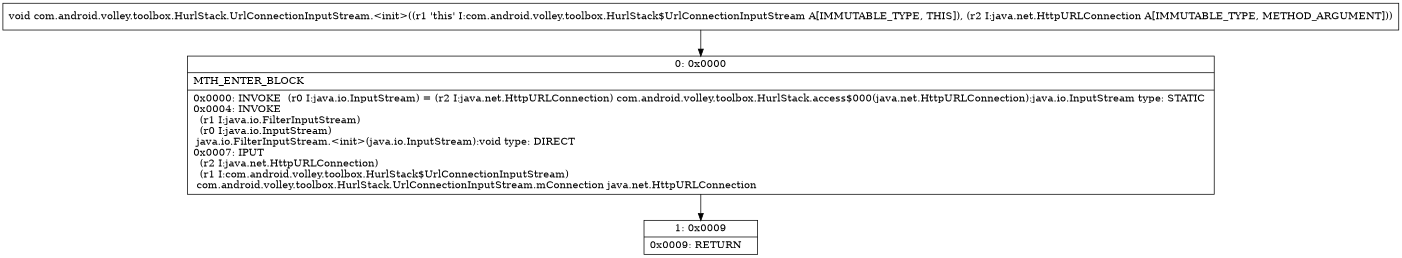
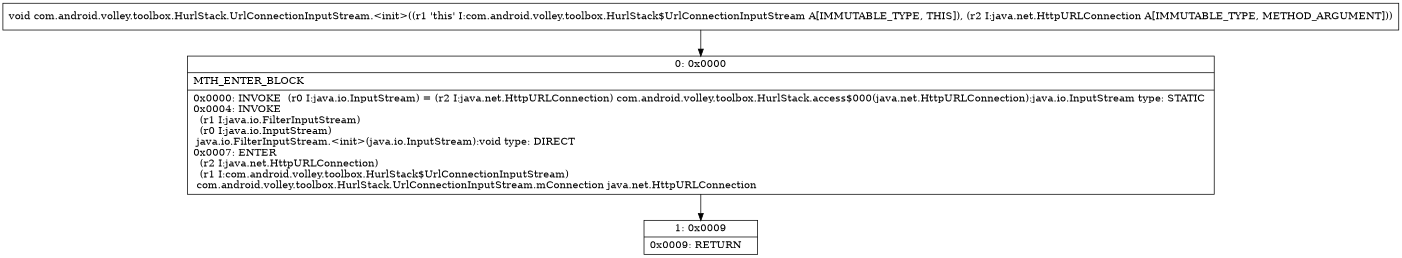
(232, 153) -> (238, 153)
